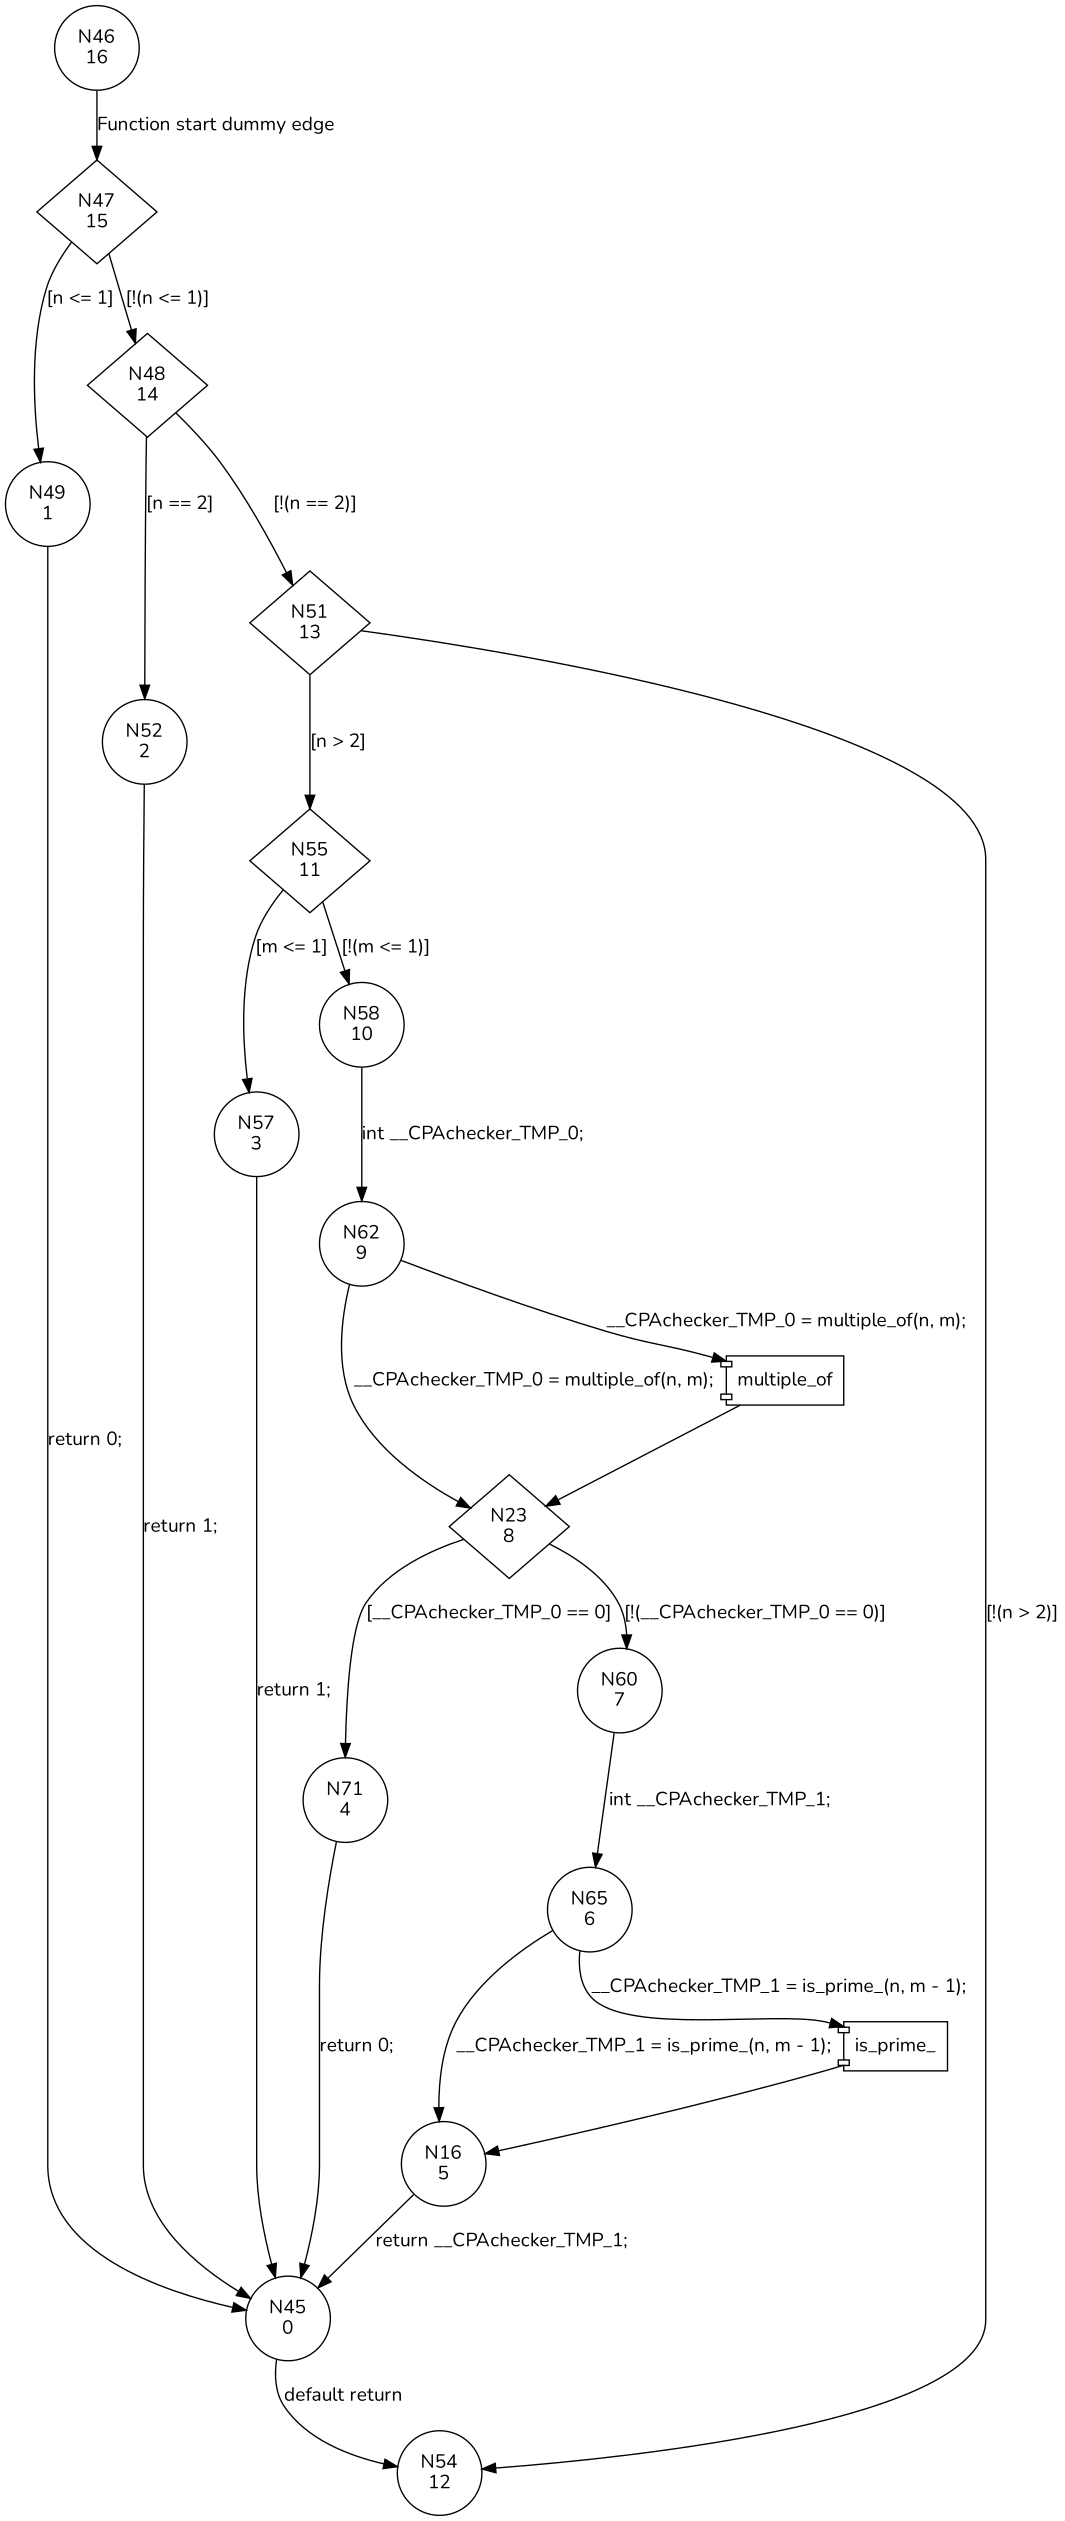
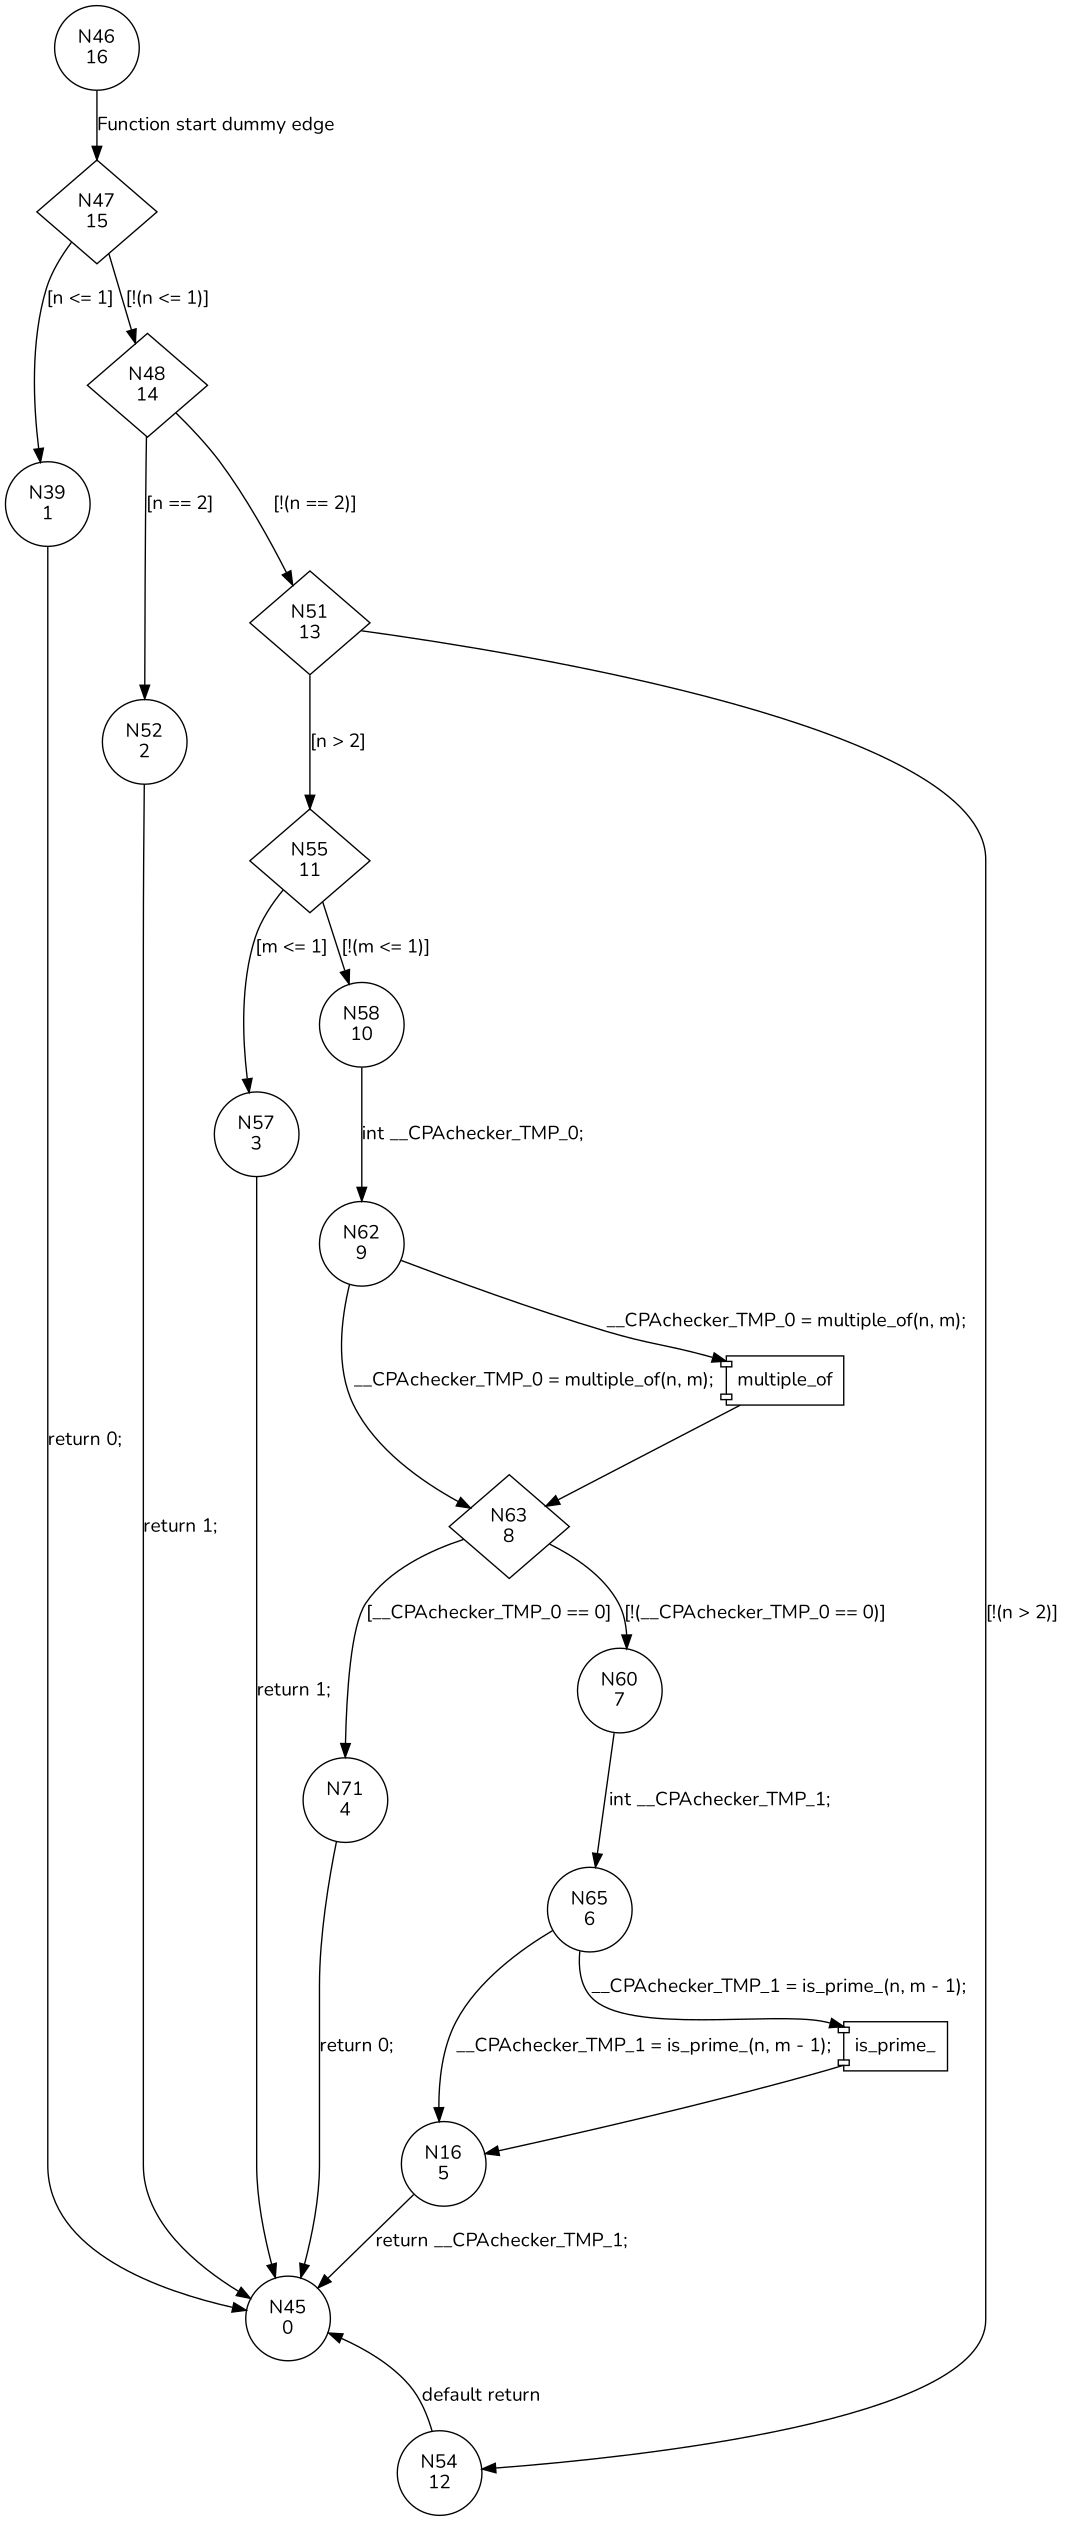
(48, 504) -> (48, 504)
(509, 1527) -> (509, 1527)
(308, 2431) -> (398, 2374)
